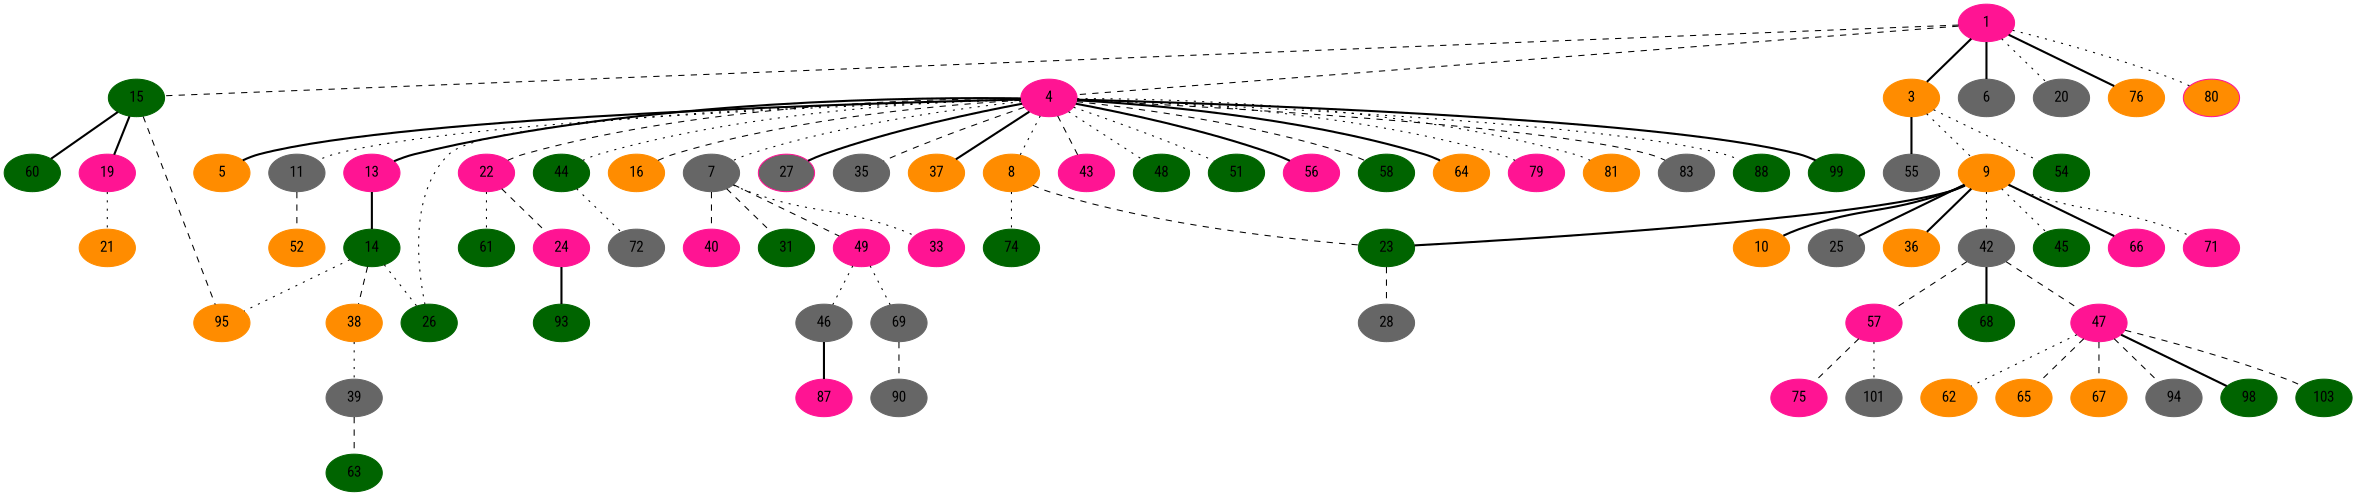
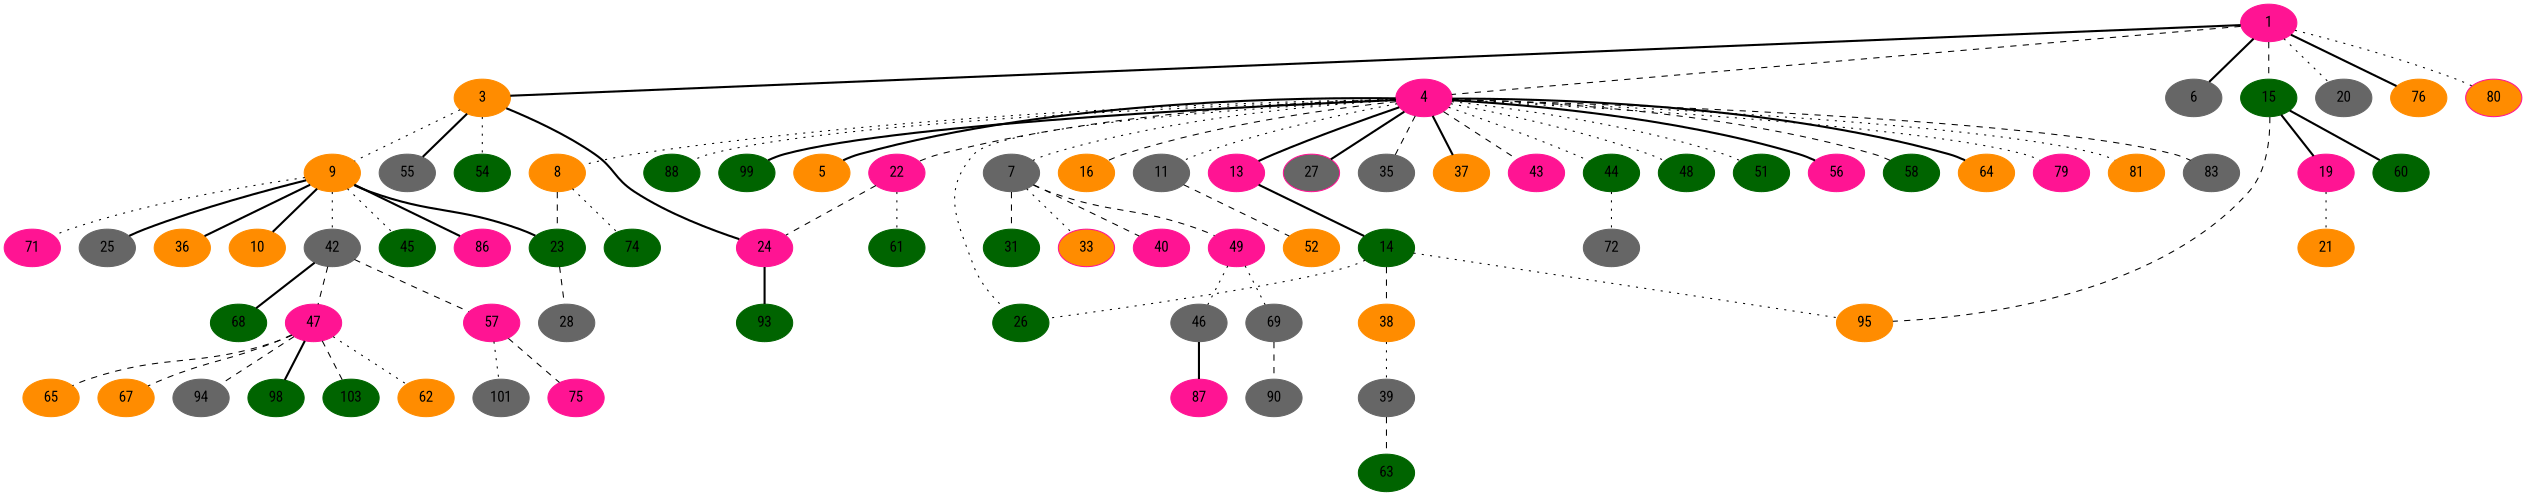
none -> (619, 179)
(936, 248) -> (1086, 248)
(2136, 248) -> (482, 248)
